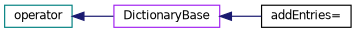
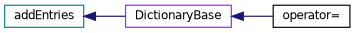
(38, 16) -> (44, 16)
(306, 16) -> (312, 16)
